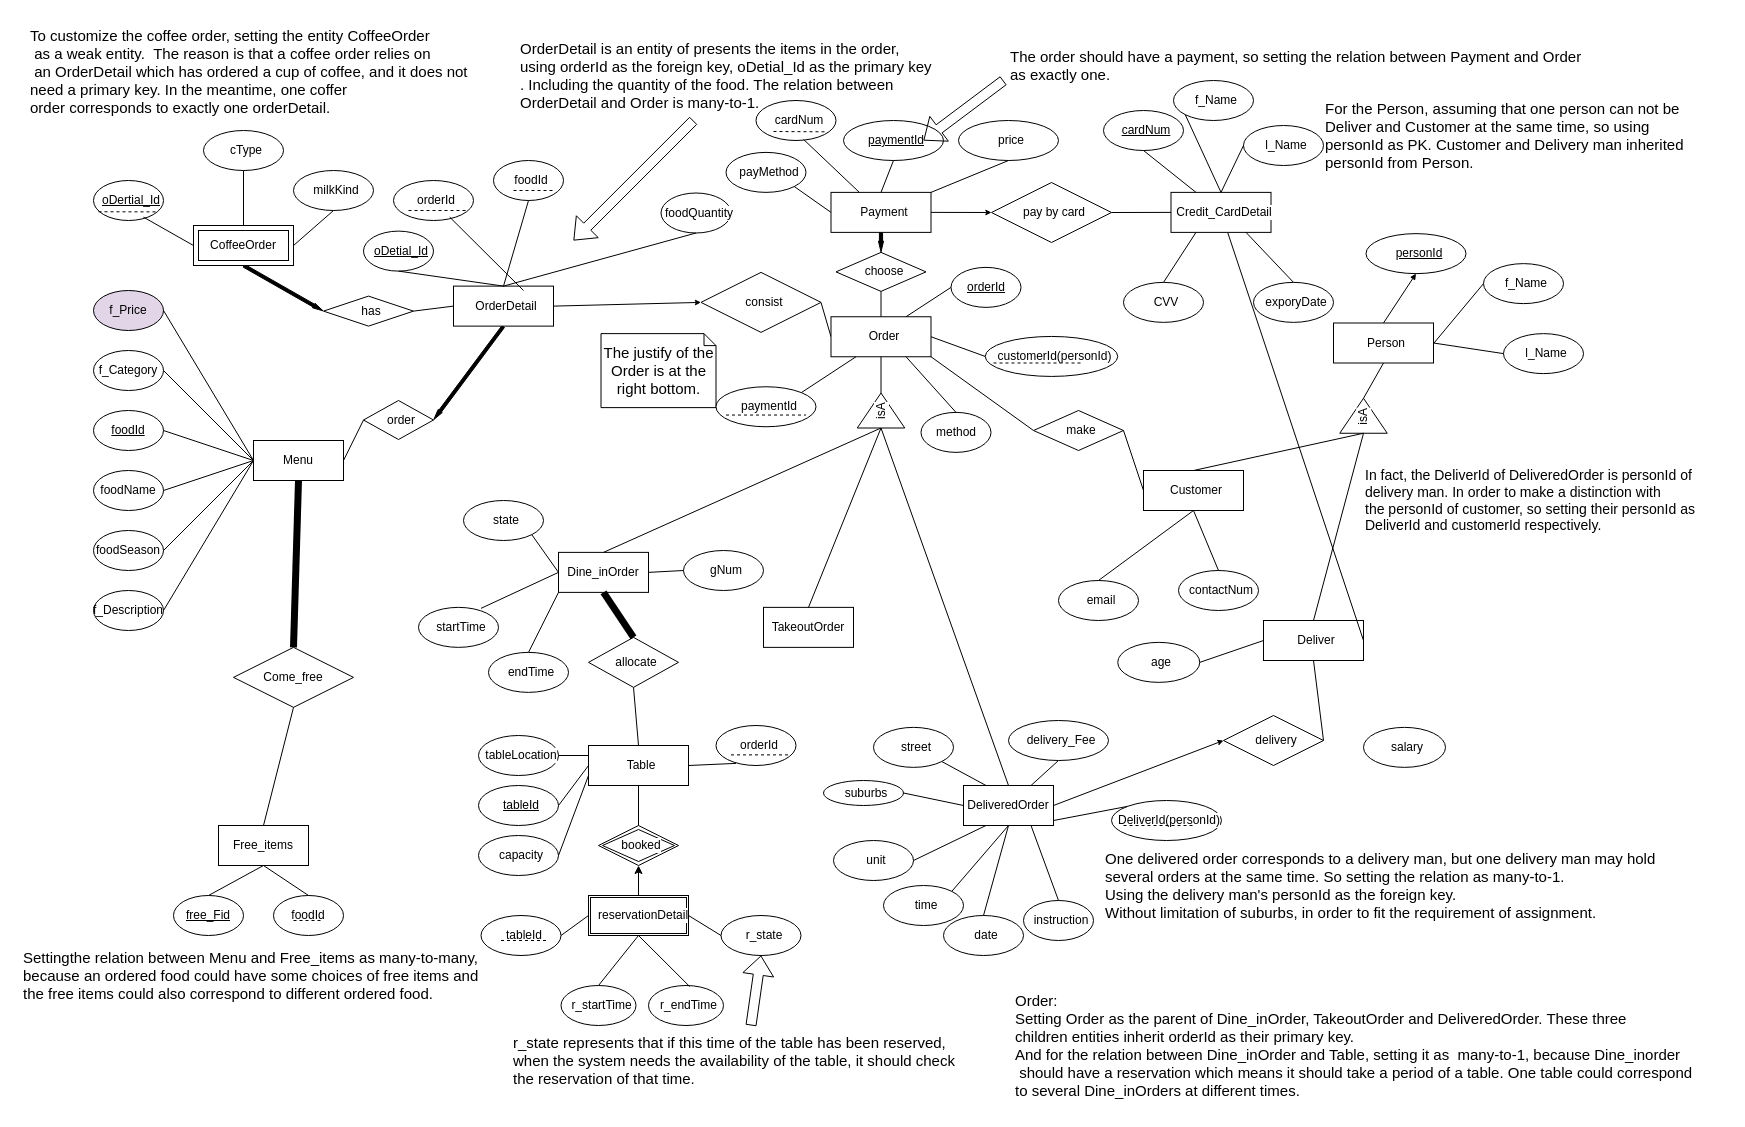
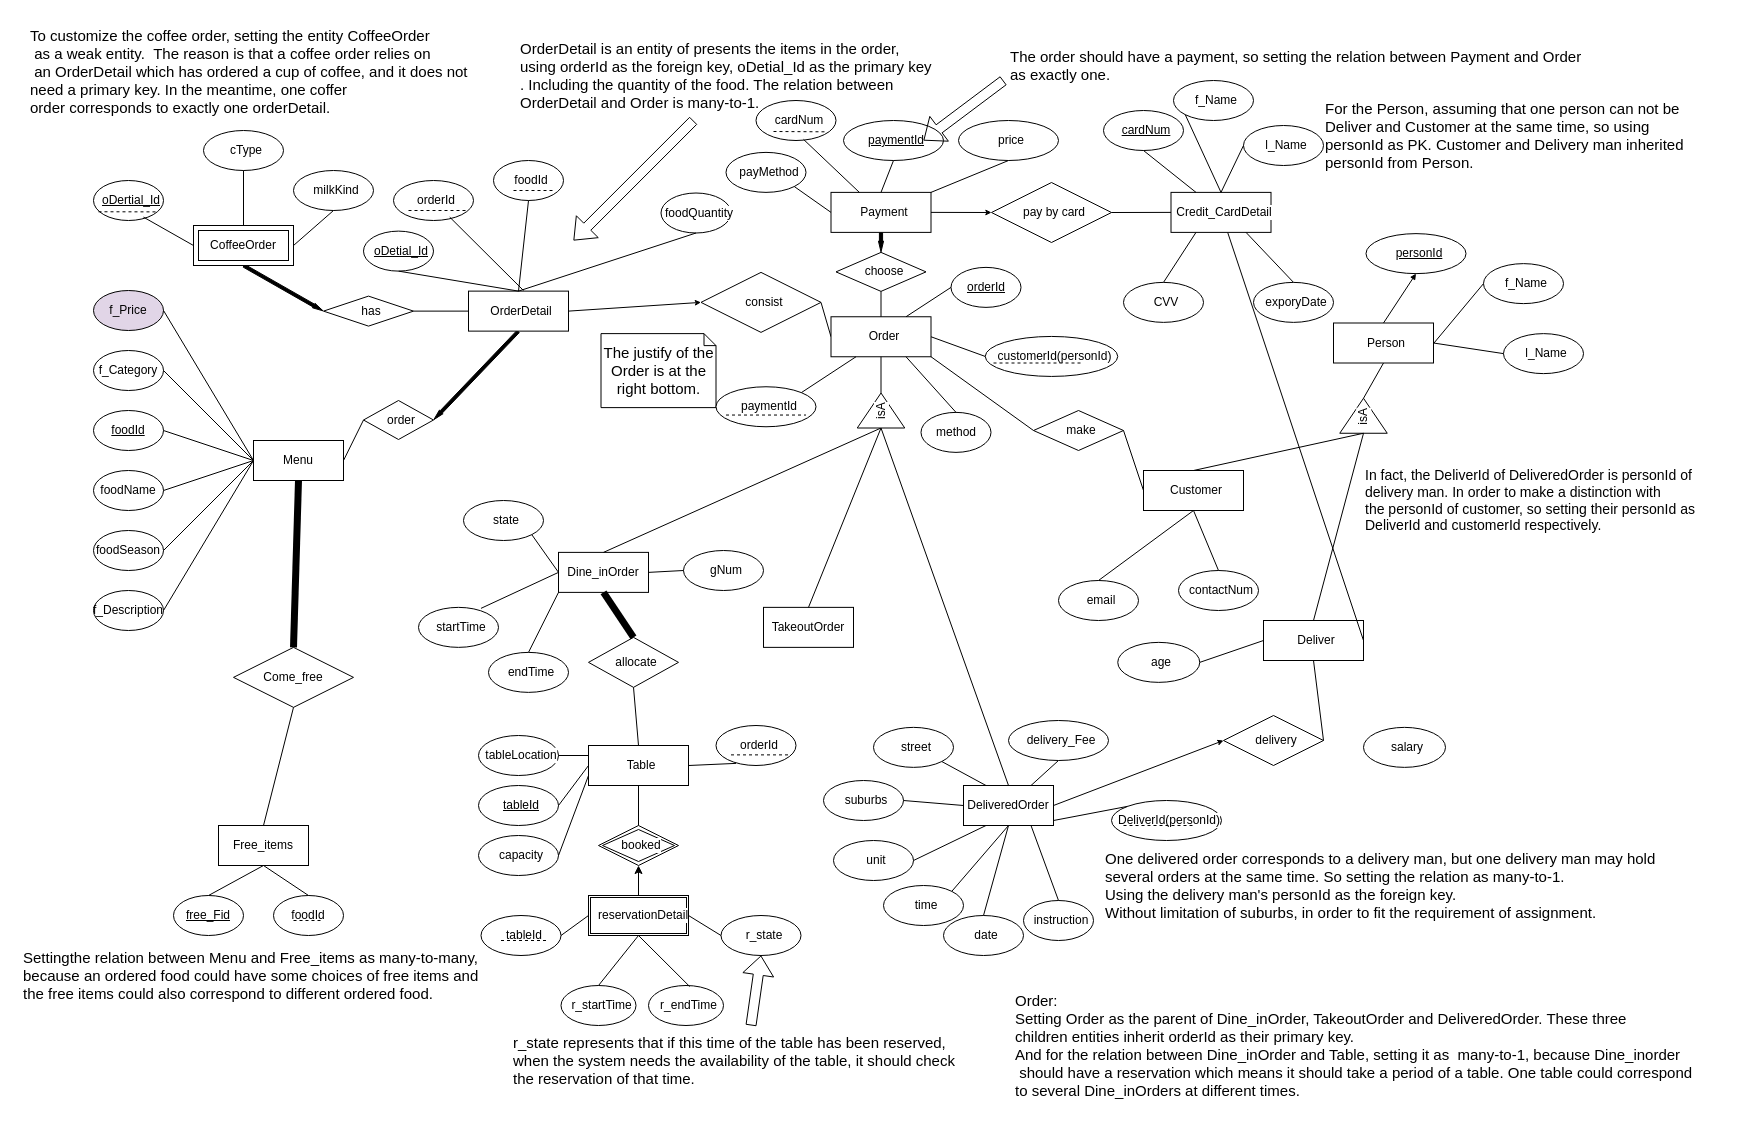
(504, 306) -> (519, 311)
(864, 793) -> (864, 801)
